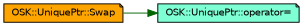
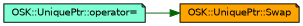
(136, 13) -> (158, 13)
